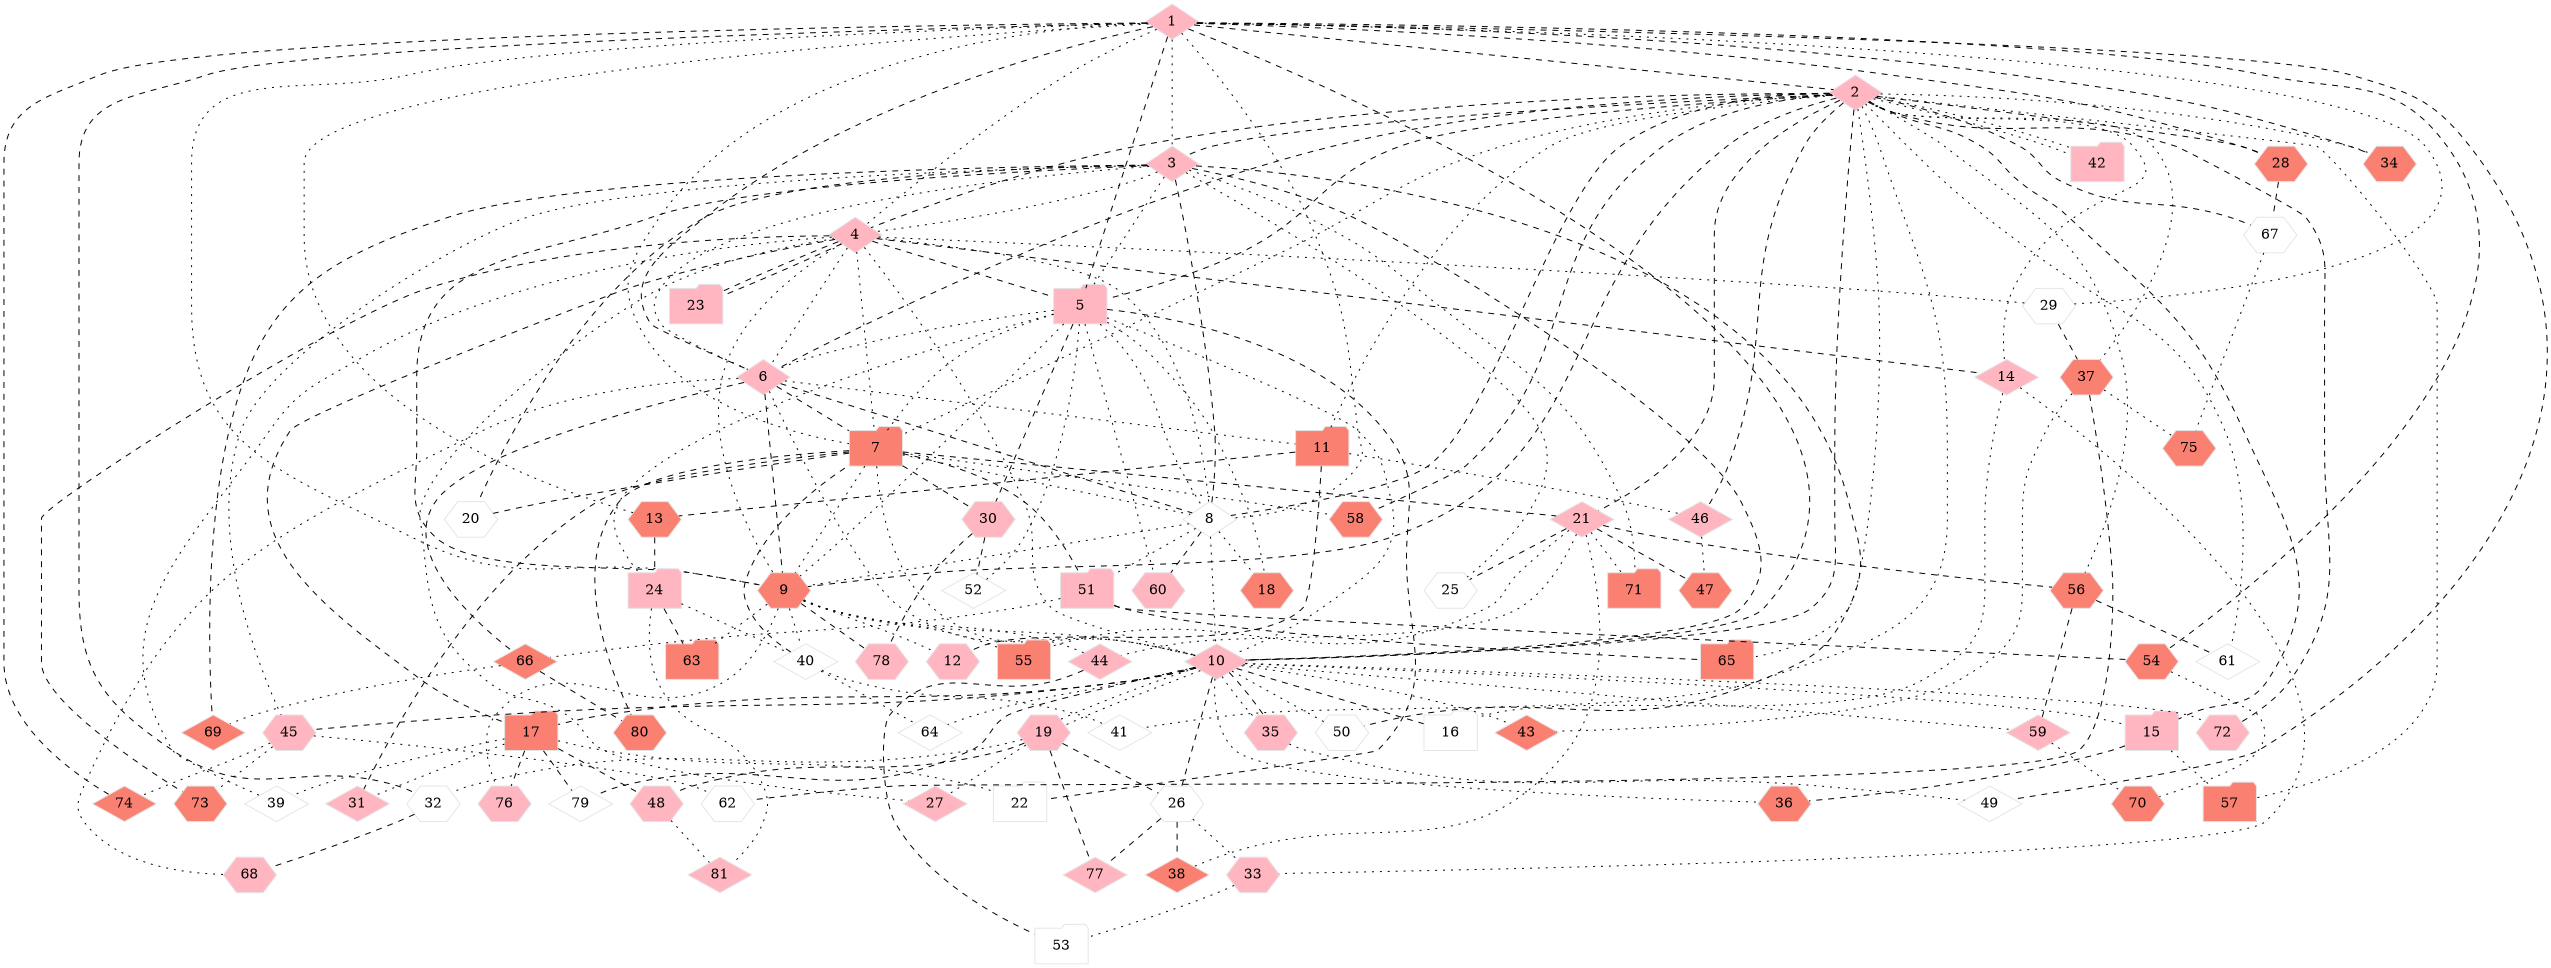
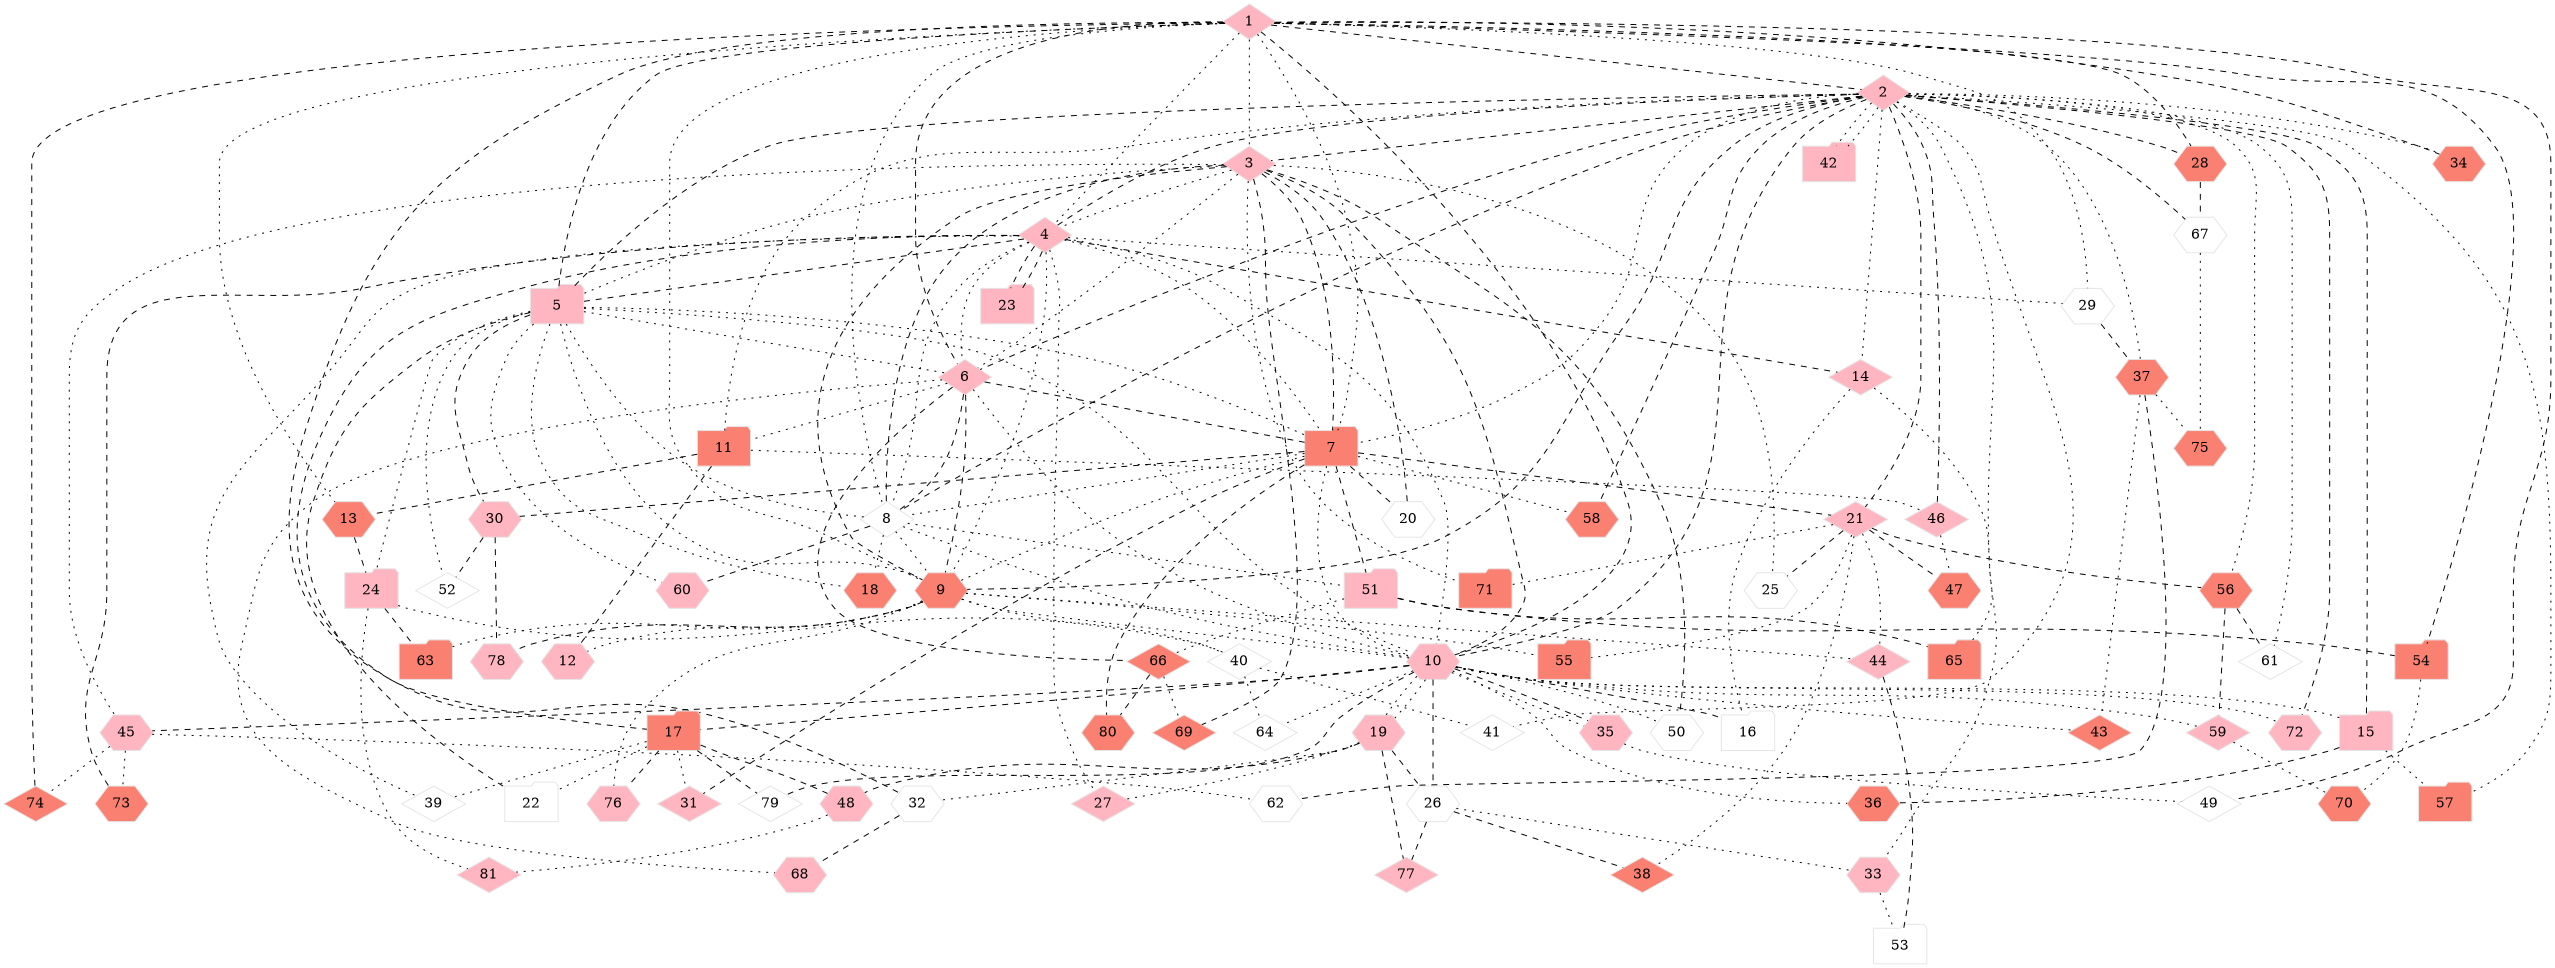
(754, 561) -> (1324, 293)
(1217, 662) -> (1433, 662)
(2152, 662) -> (2422, 662)
